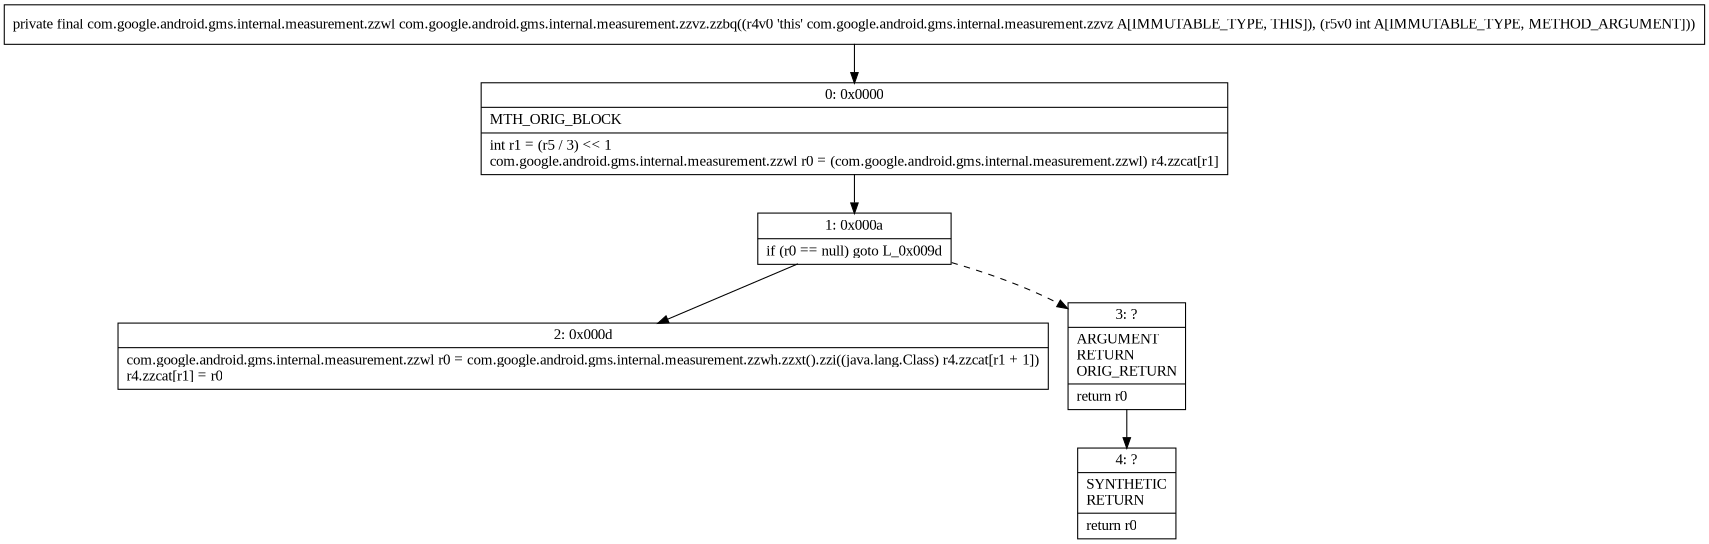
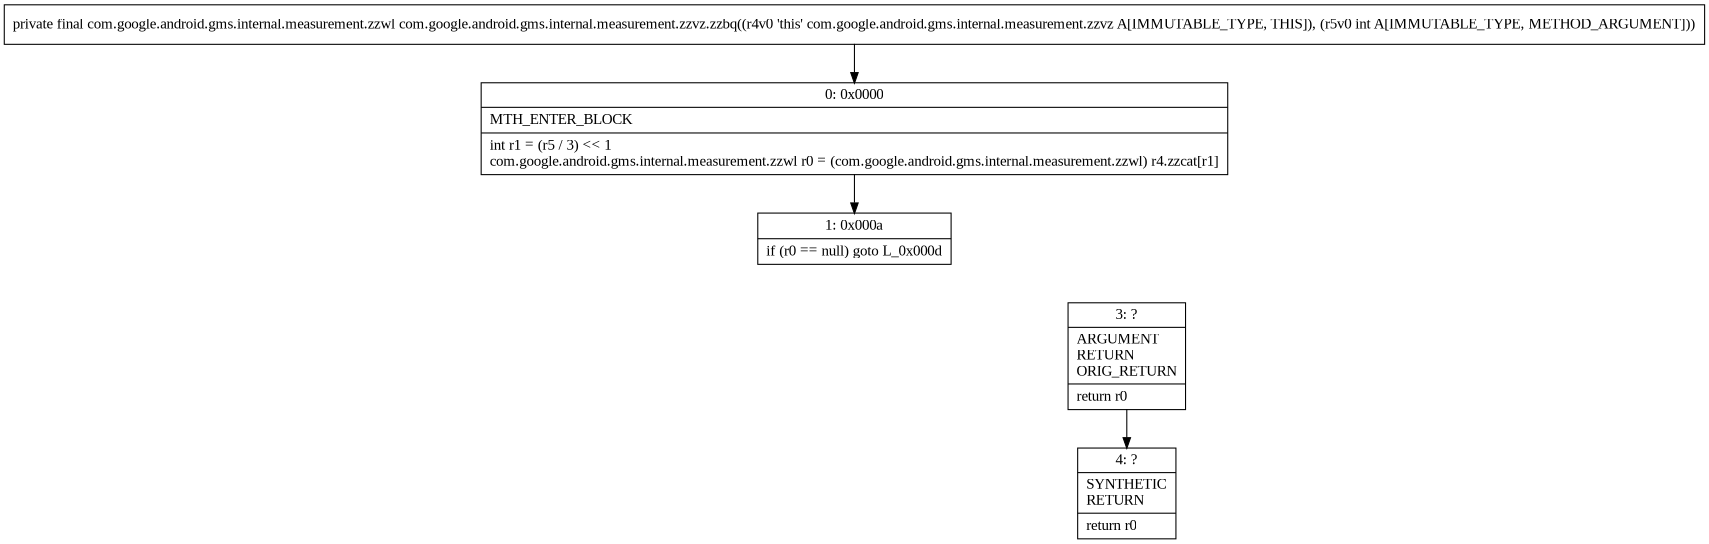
(556, 120) -> (561, 120)
(854, 251) -> (854, 251)
(1006, 280) -> none
(583, 356) -> none
